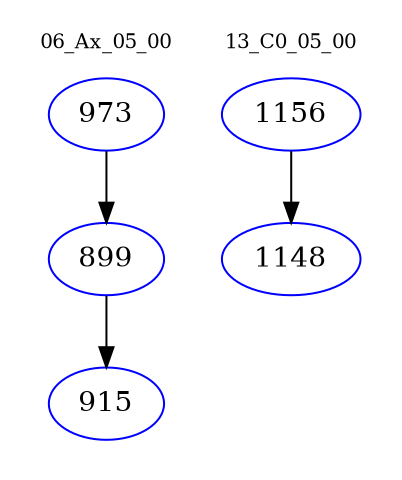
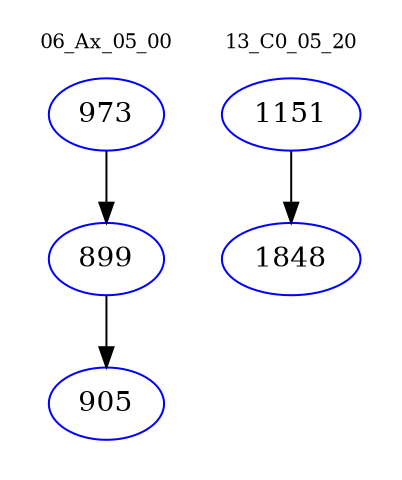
(291, 43) -> (291, 43)
(291, 114) -> (291, 114)
(291, 259) -> (291, 259)
(106, 404) -> (106, 404)
